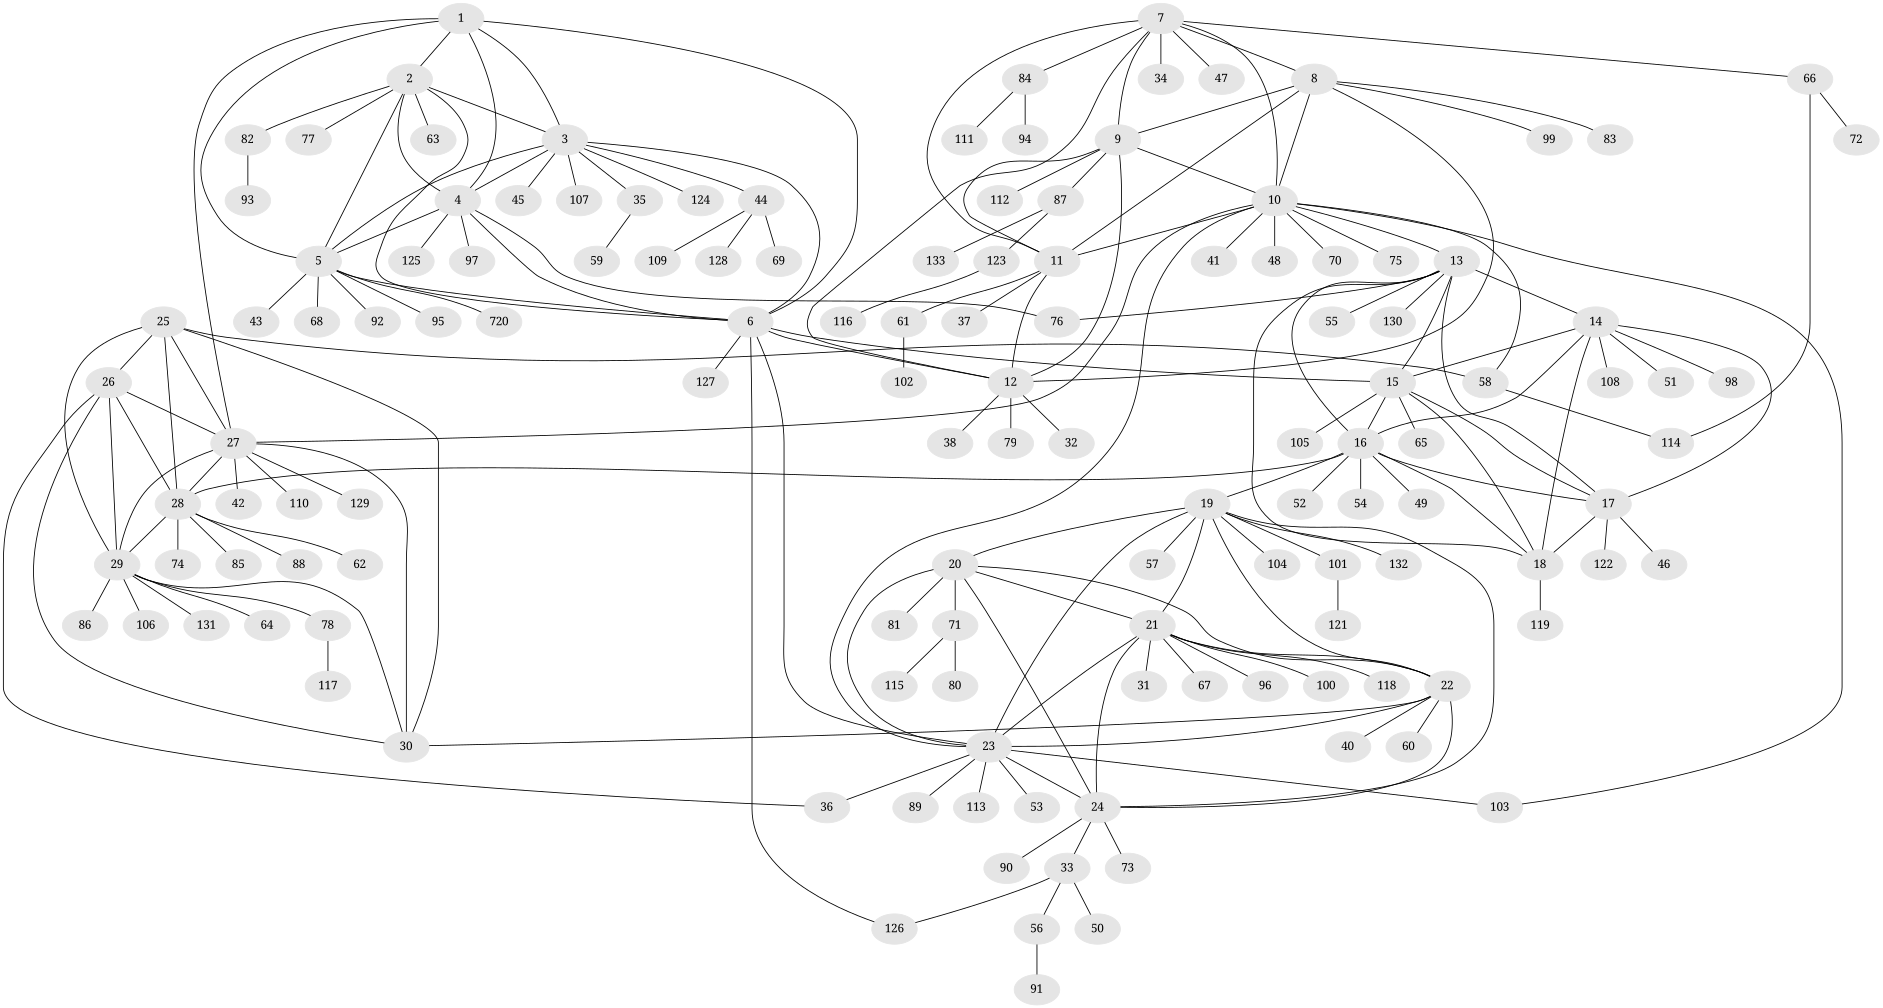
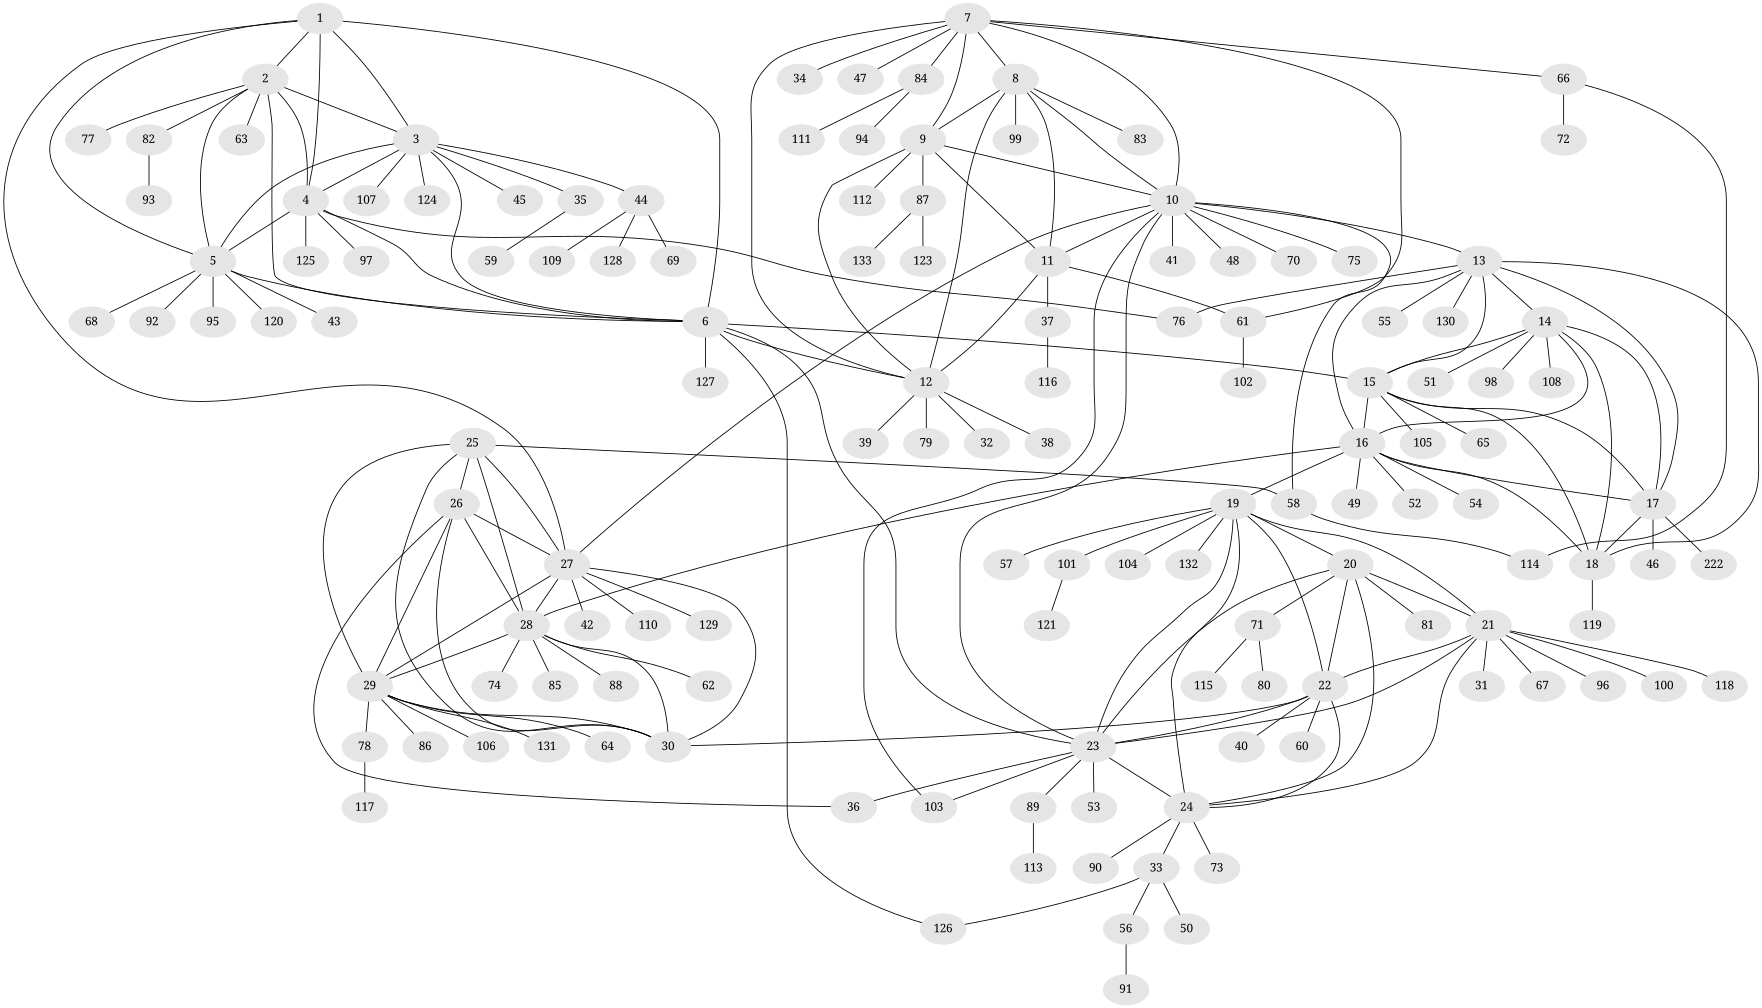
(947, 104) -> (1340, 82)
(920, 292) -> (1048, 352)
(499, 322) -> (274, 322)
none -> (866, 443)
(1603, 565) -> (1714, 565)
none -> (643, 668)
(983, 777) -> (1033, 838)
